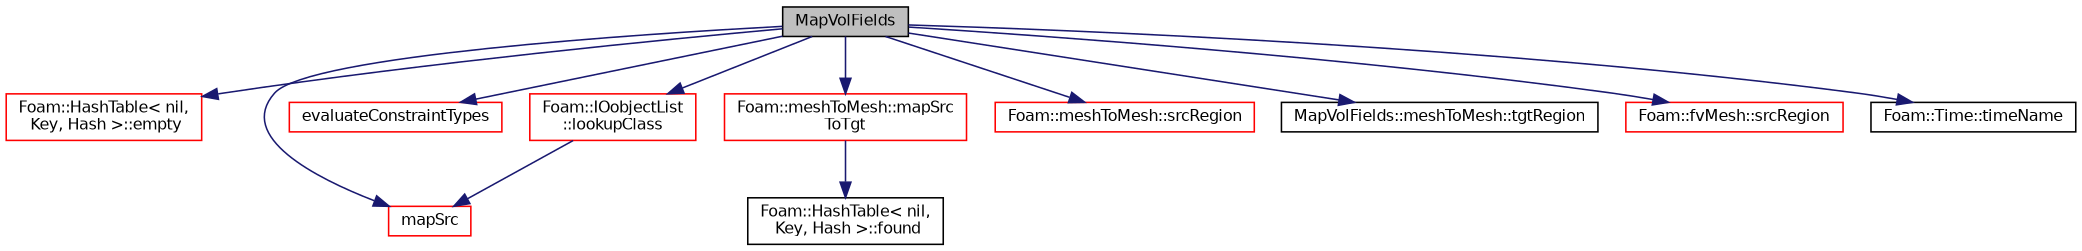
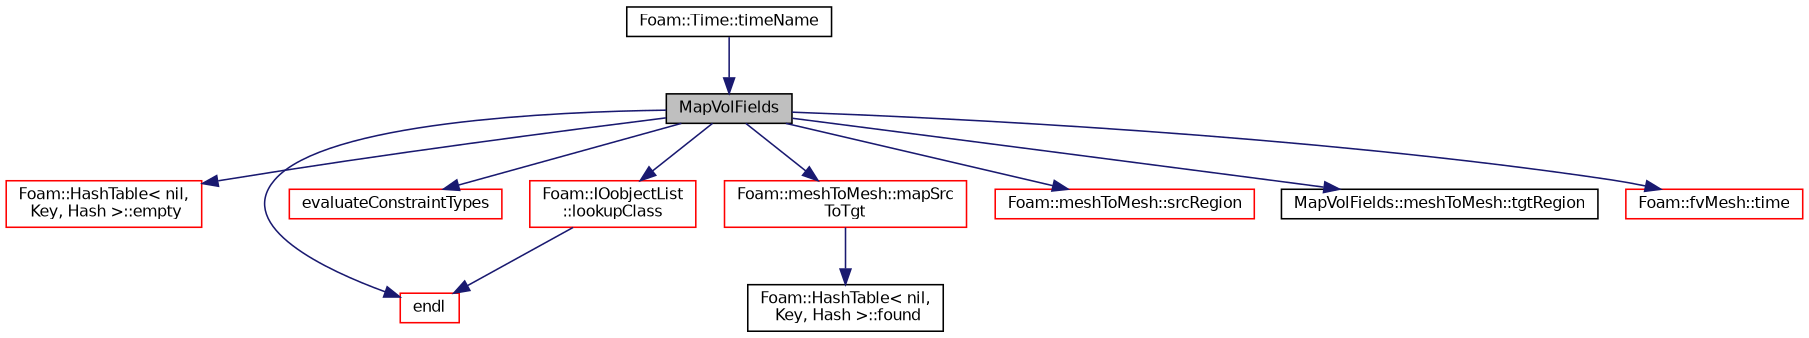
(1404, 50) -> (729, 57)
(1734, 117) -> (1714, 204)
(430, 221) -> (430, 308)
